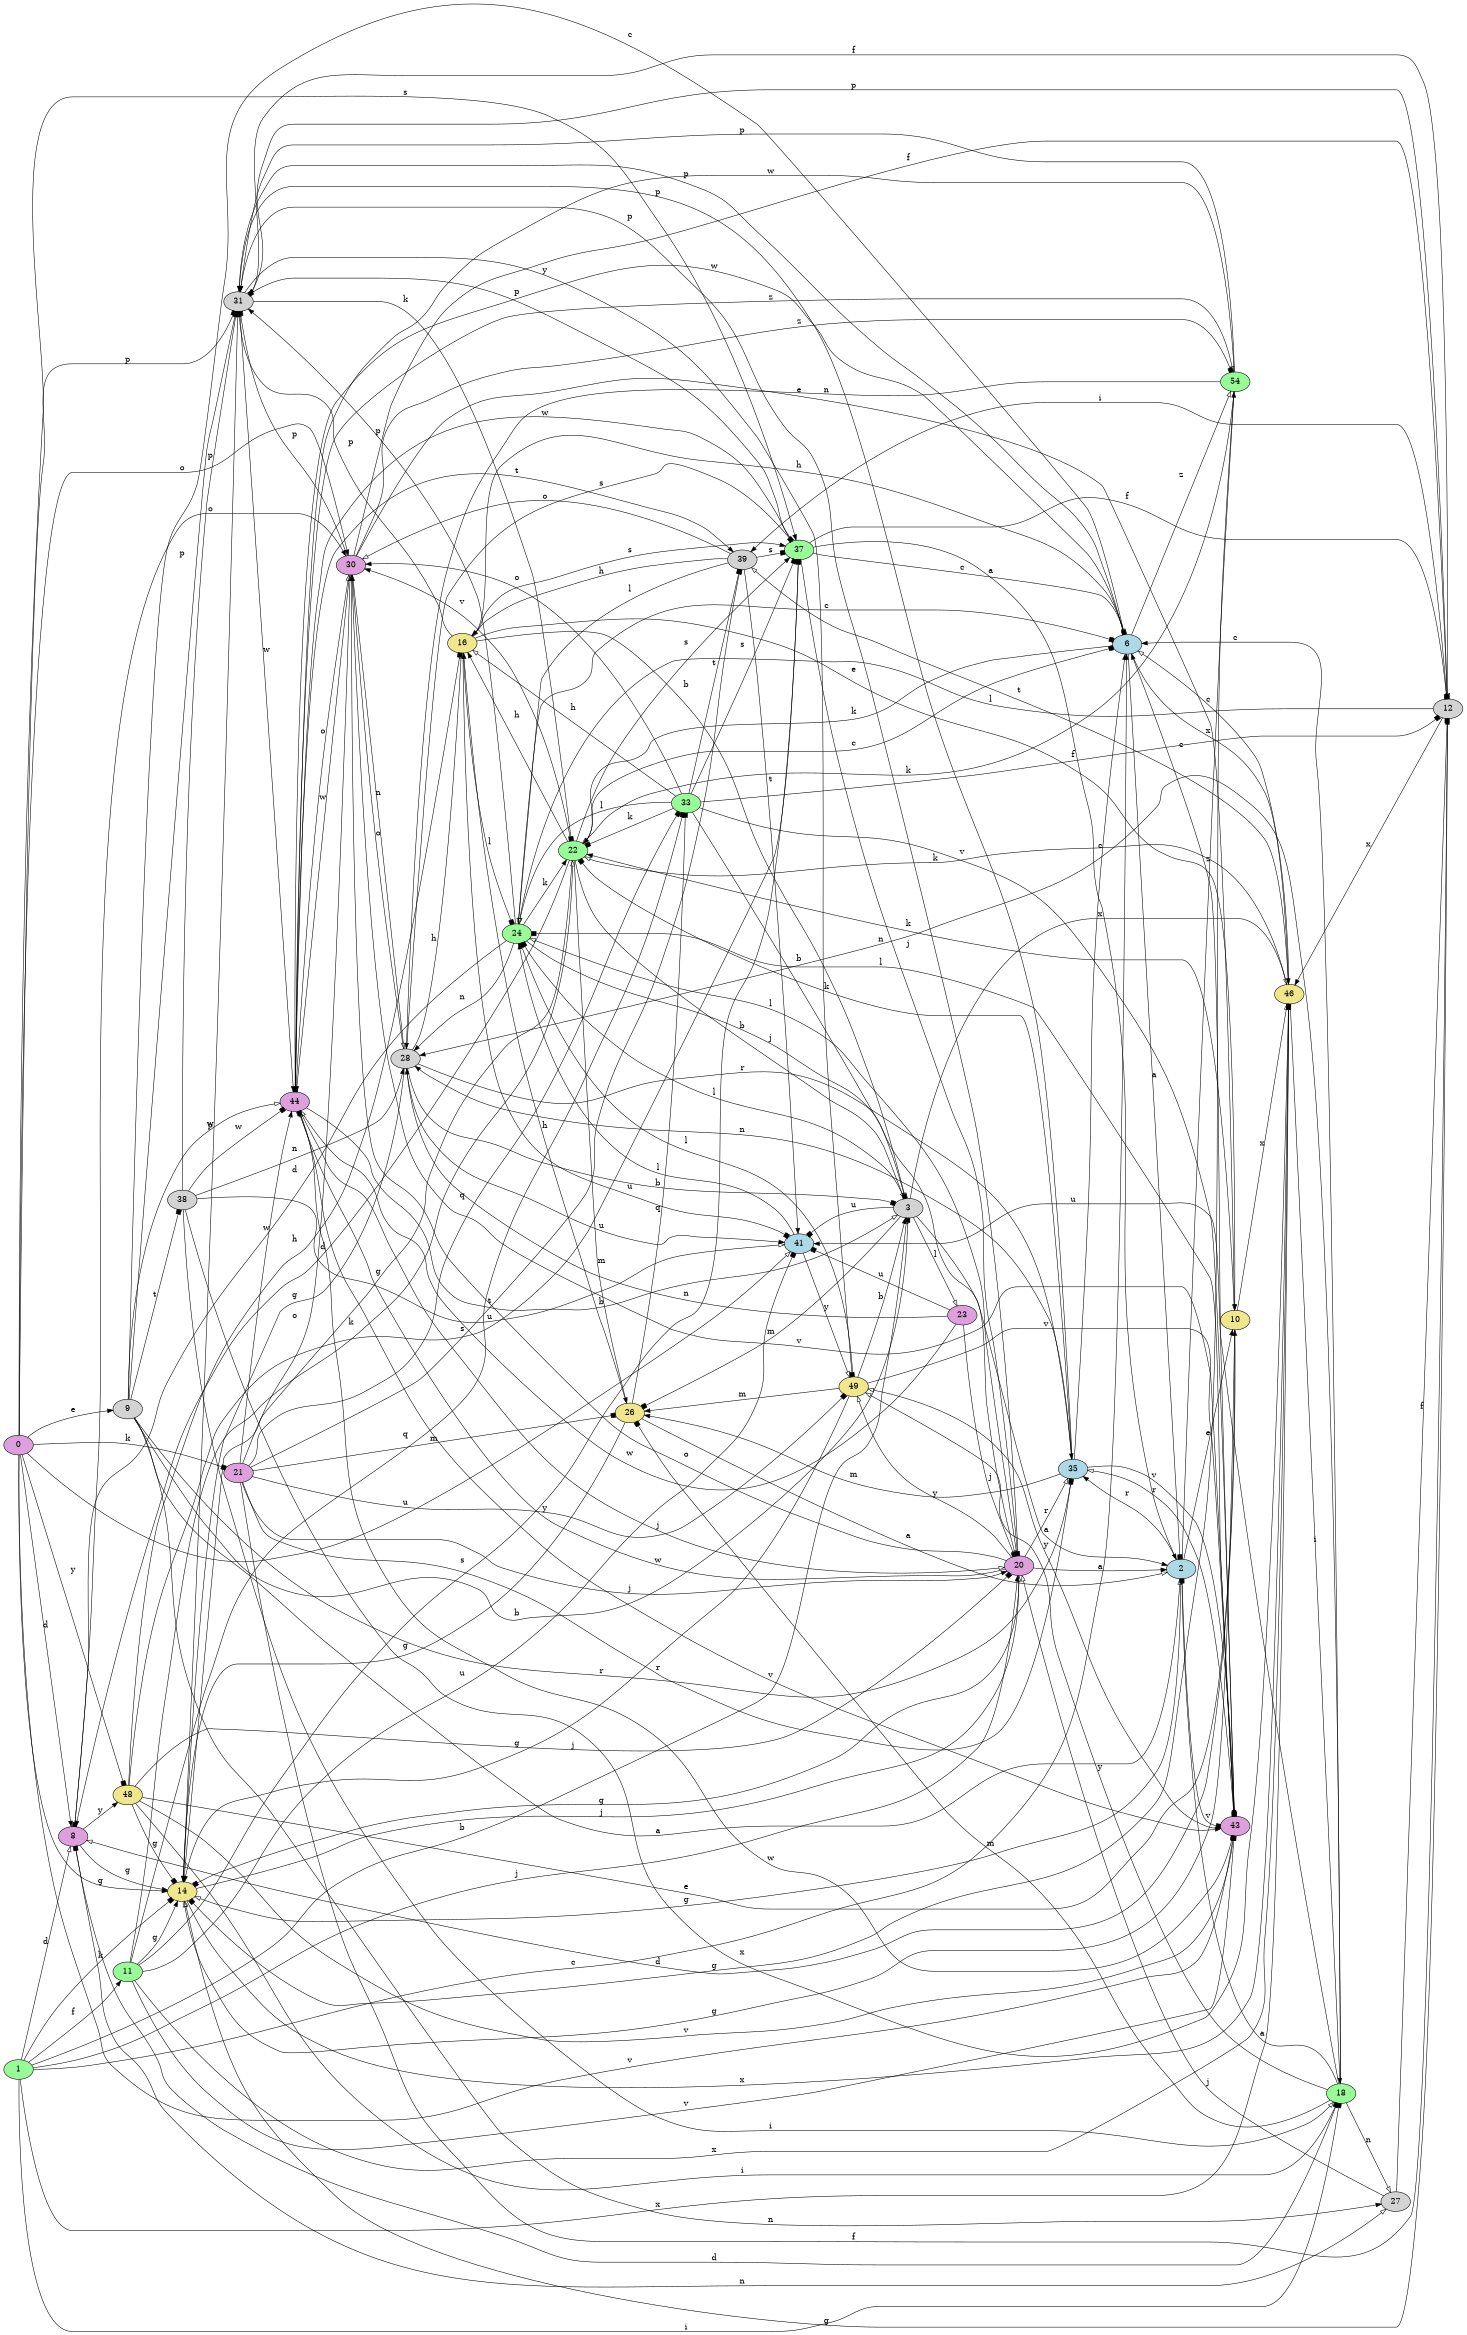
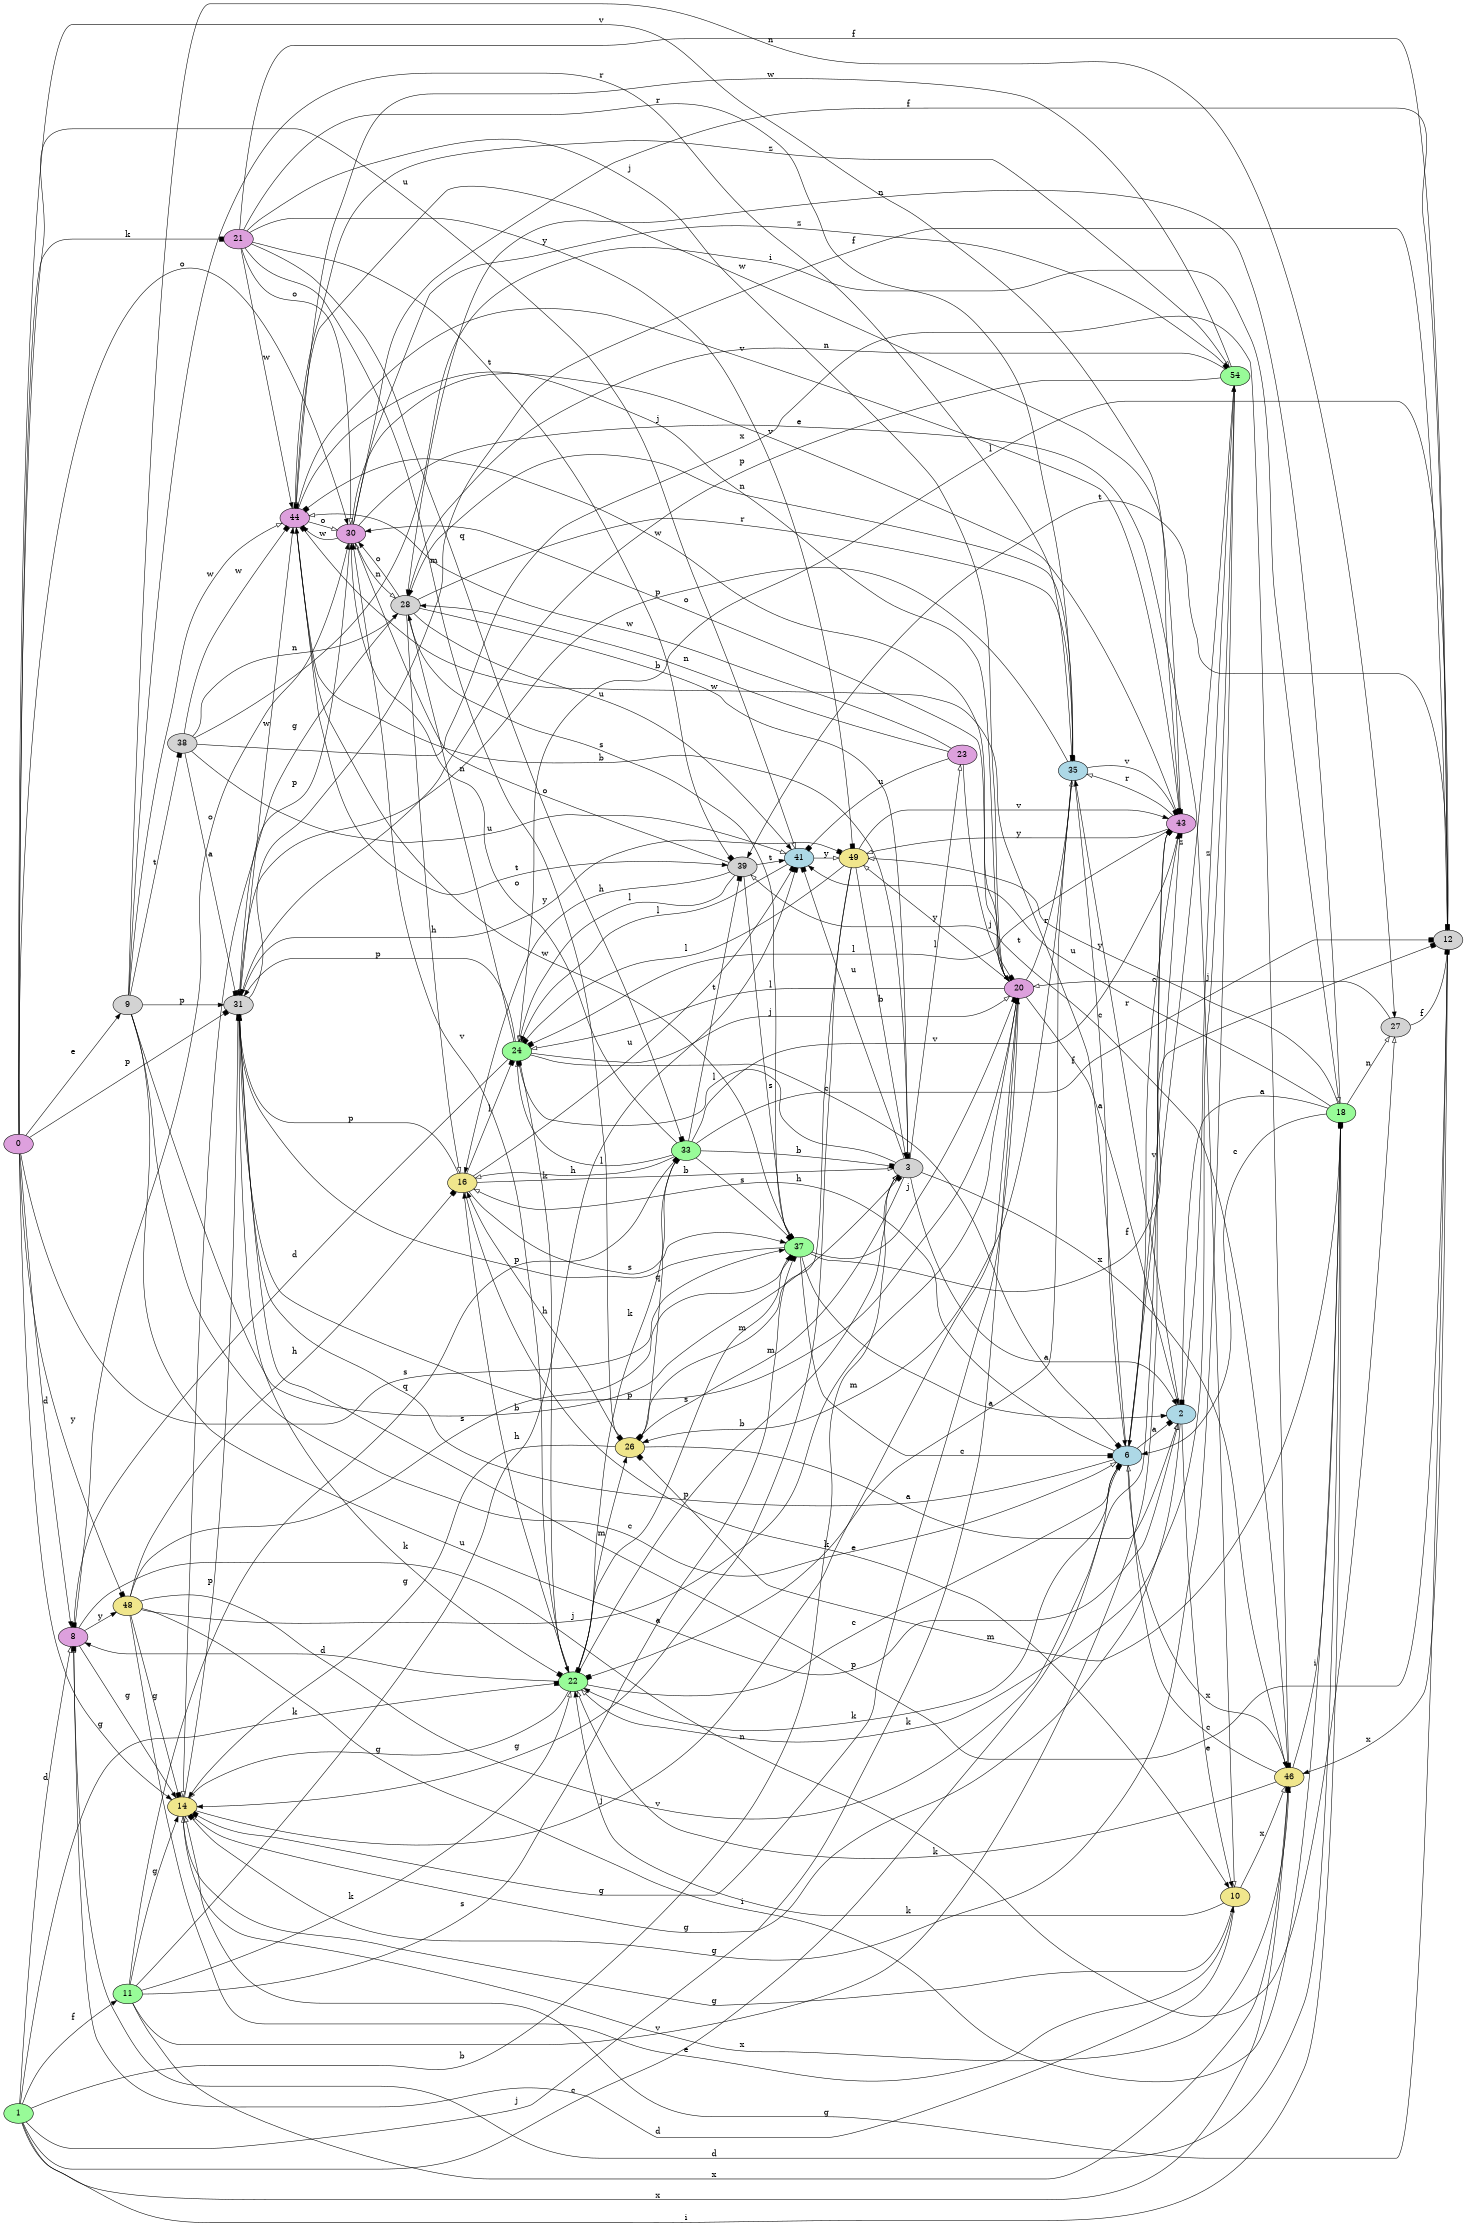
(1100, 398) -> (1100, 498)
(210, 456) -> (210, 855)
(1188, 1706) -> (1152, 1203)
(88, 1974) -> (133, 1745)
